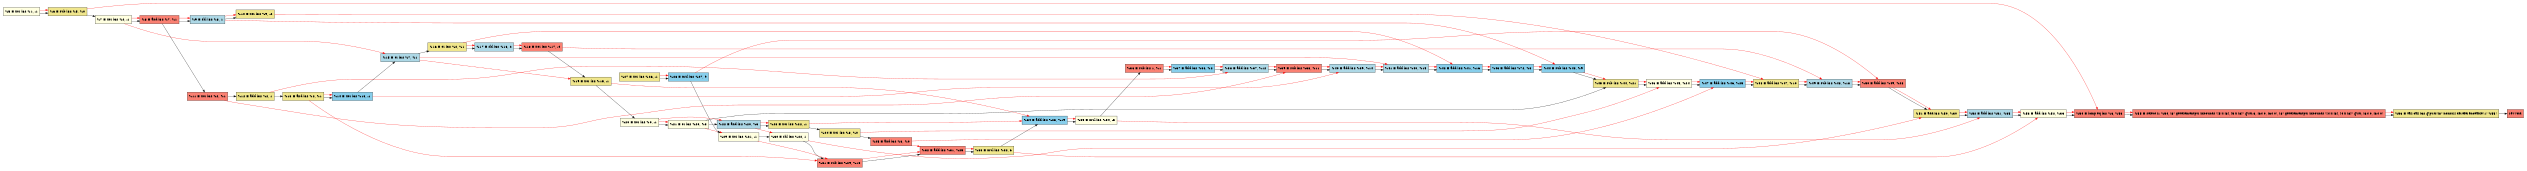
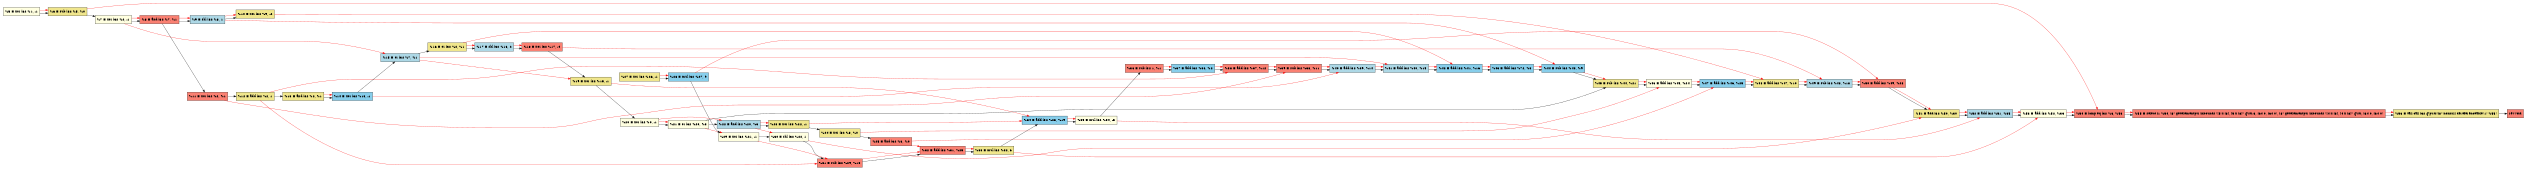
(1246, 68) -> (1246, 68)
(555, 156) -> (529, 165)
